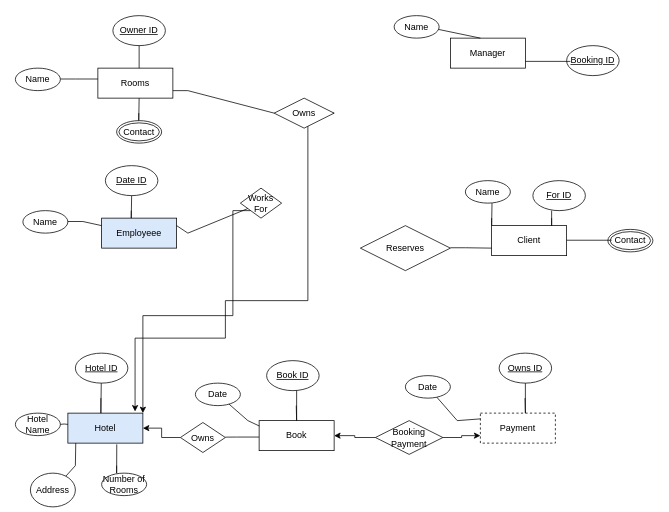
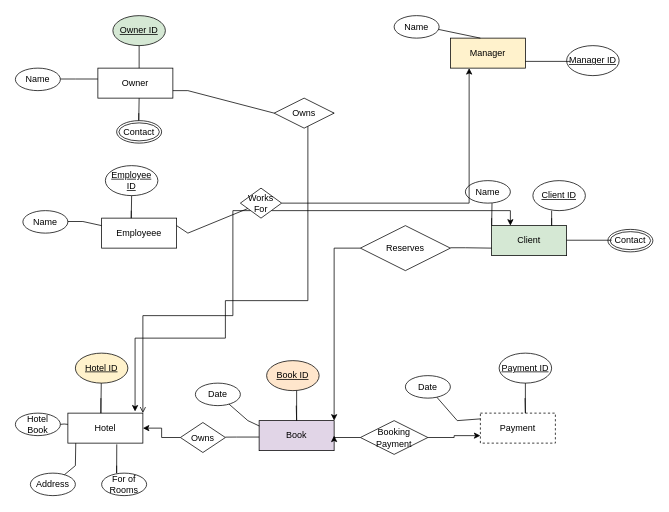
(139, 30) -> (139, 30)
(488, 53) -> (488, 53)
(593, 60) -> (593, 60)
none -> (469, 74)
(135, 83) -> (135, 83)
(132, 180) -> (132, 180)
(559, 195) -> (559, 195)
none -> (395, 210)
(139, 233) -> (139, 233)
(529, 240) -> (529, 240)
none -> (334, 248)
(102, 368) -> (102, 368)
(525, 368) -> (525, 368)
(293, 375) -> (293, 375)
(143, 406) -> (143, 408)
(38, 424) -> (38, 424)
(105, 428) -> (105, 428)
(297, 435) -> (297, 435)
(409, 437) -> (394, 437)
(124, 484) -> (124, 484)
(53, 490) -> (53, 484)
